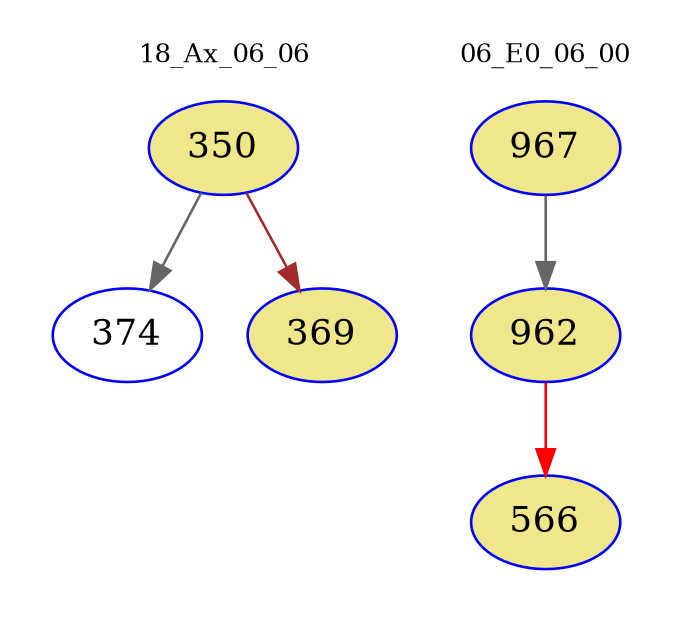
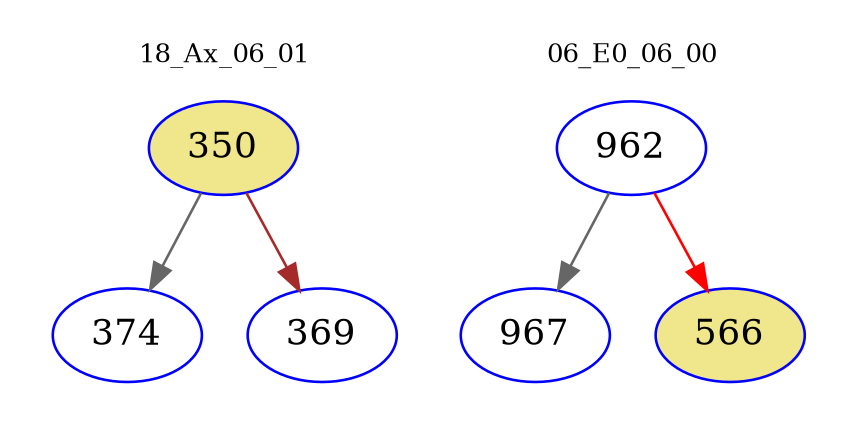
(225, 56) -> (225, 56)
(546, 148) -> (535, 335)
(546, 229) -> (590, 229)
(322, 335) -> (322, 335)
(546, 335) -> (631, 148)
